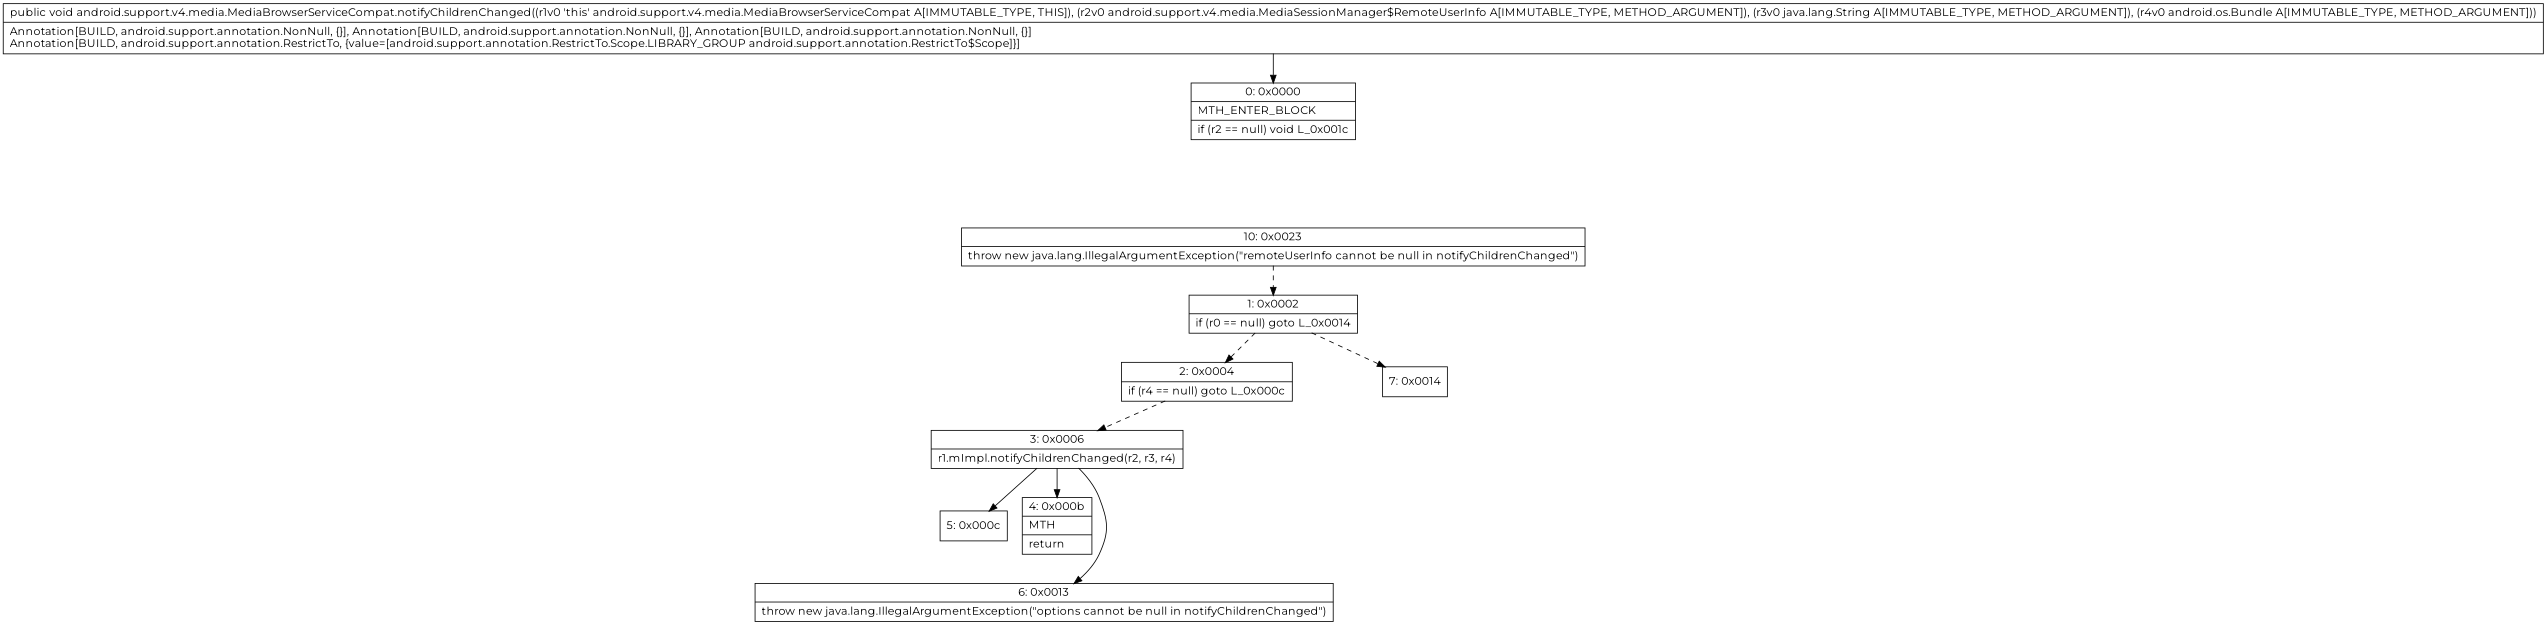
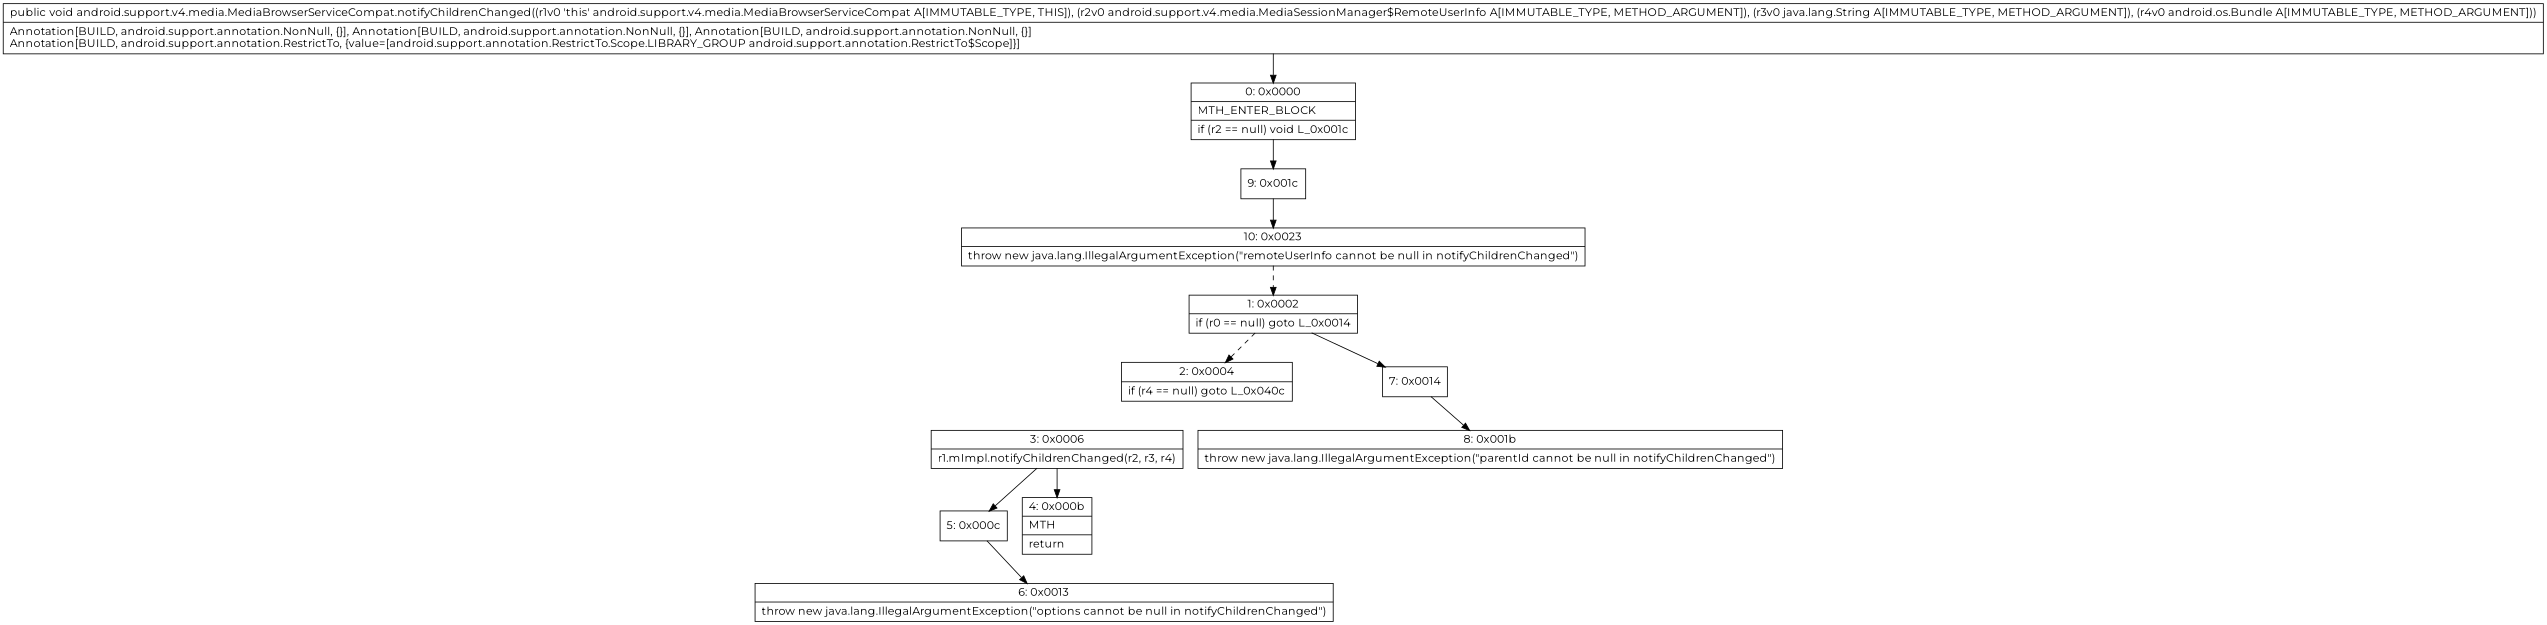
none -> (1273, 184)
(1345, 348) -> (1345, 348)
(1207, 391) -> (1207, 391)
(1135, 414) -> none
none -> (1490, 449)
(1106, 523) -> (1004, 559)
